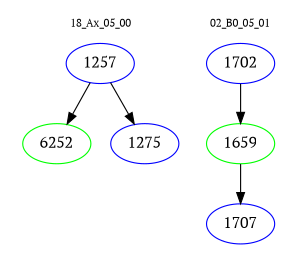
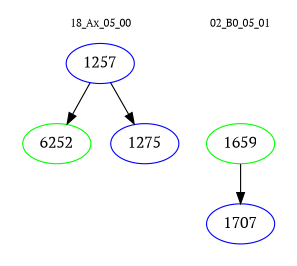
(241, 63) -> none
